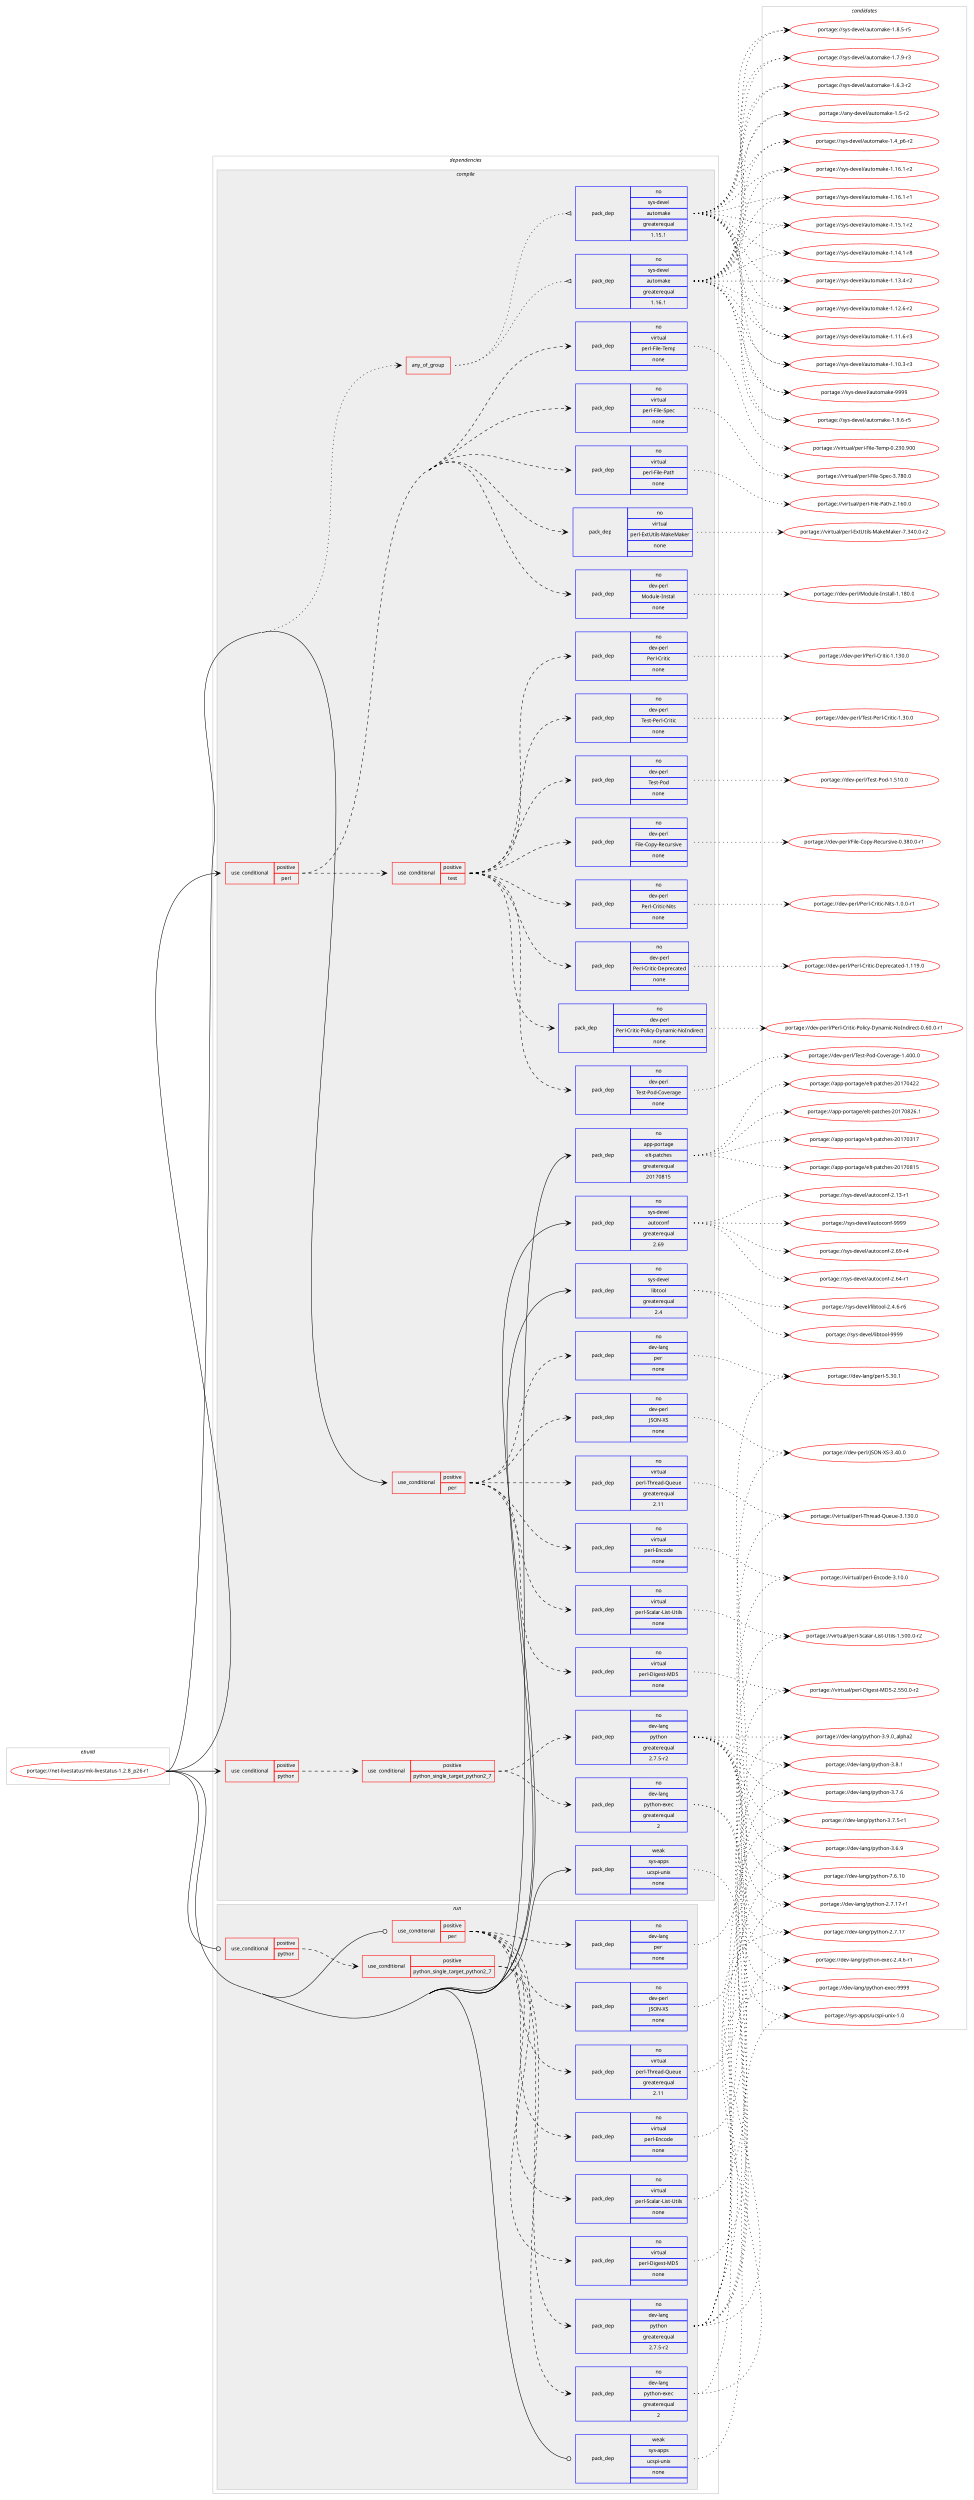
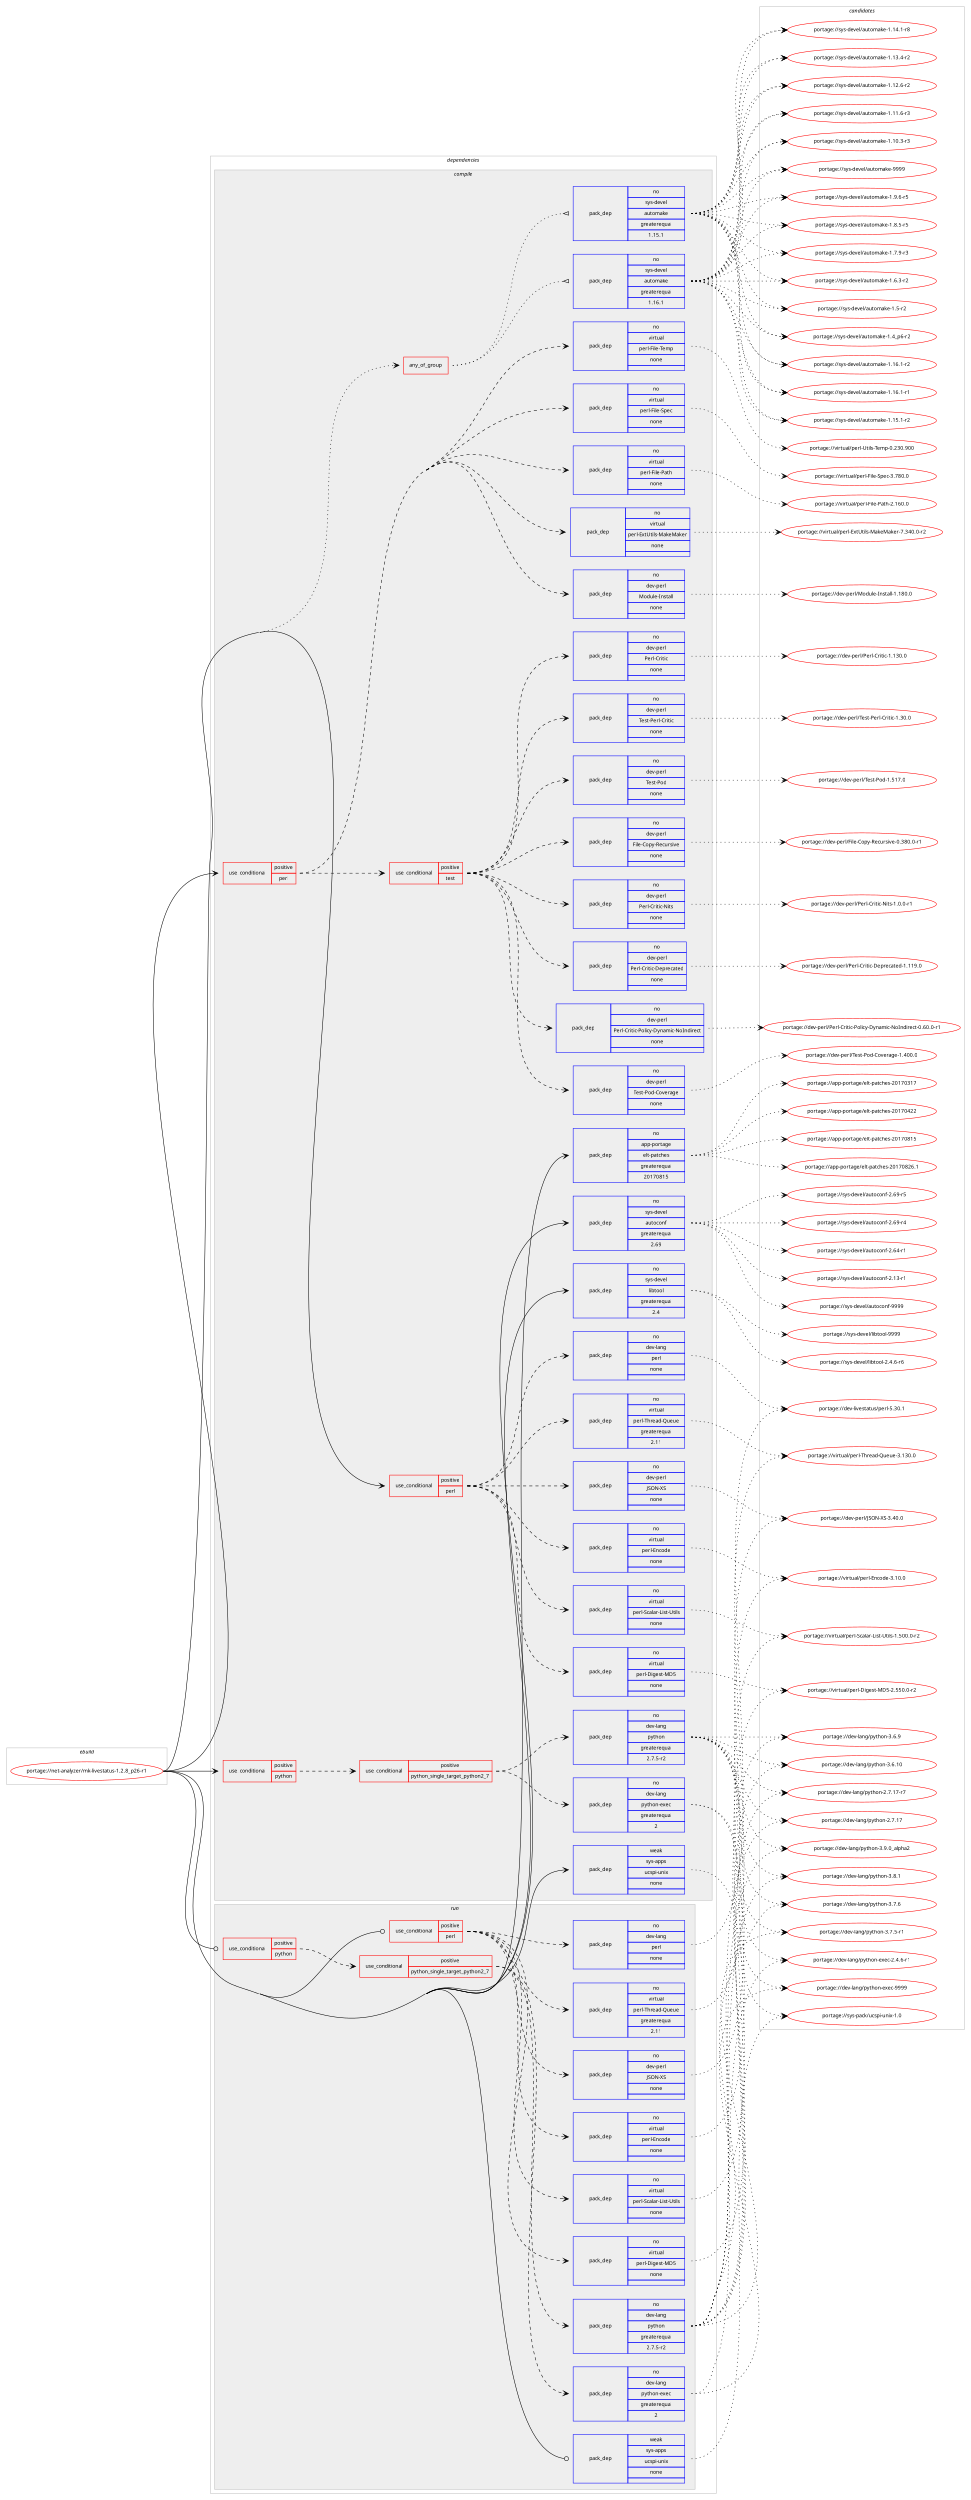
(864, 114) -> (862, 309)
(864, 448) -> (862, 448)
(864, 780) -> (862, 780)
none -> (862, 1195)
(864, 1376) -> (862, 1409)
(88, 1771) -> (87, 1771)
(864, 1877) -> (862, 1765)
(864, 1904) -> (862, 1793)
(864, 2016) -> (862, 2016)
